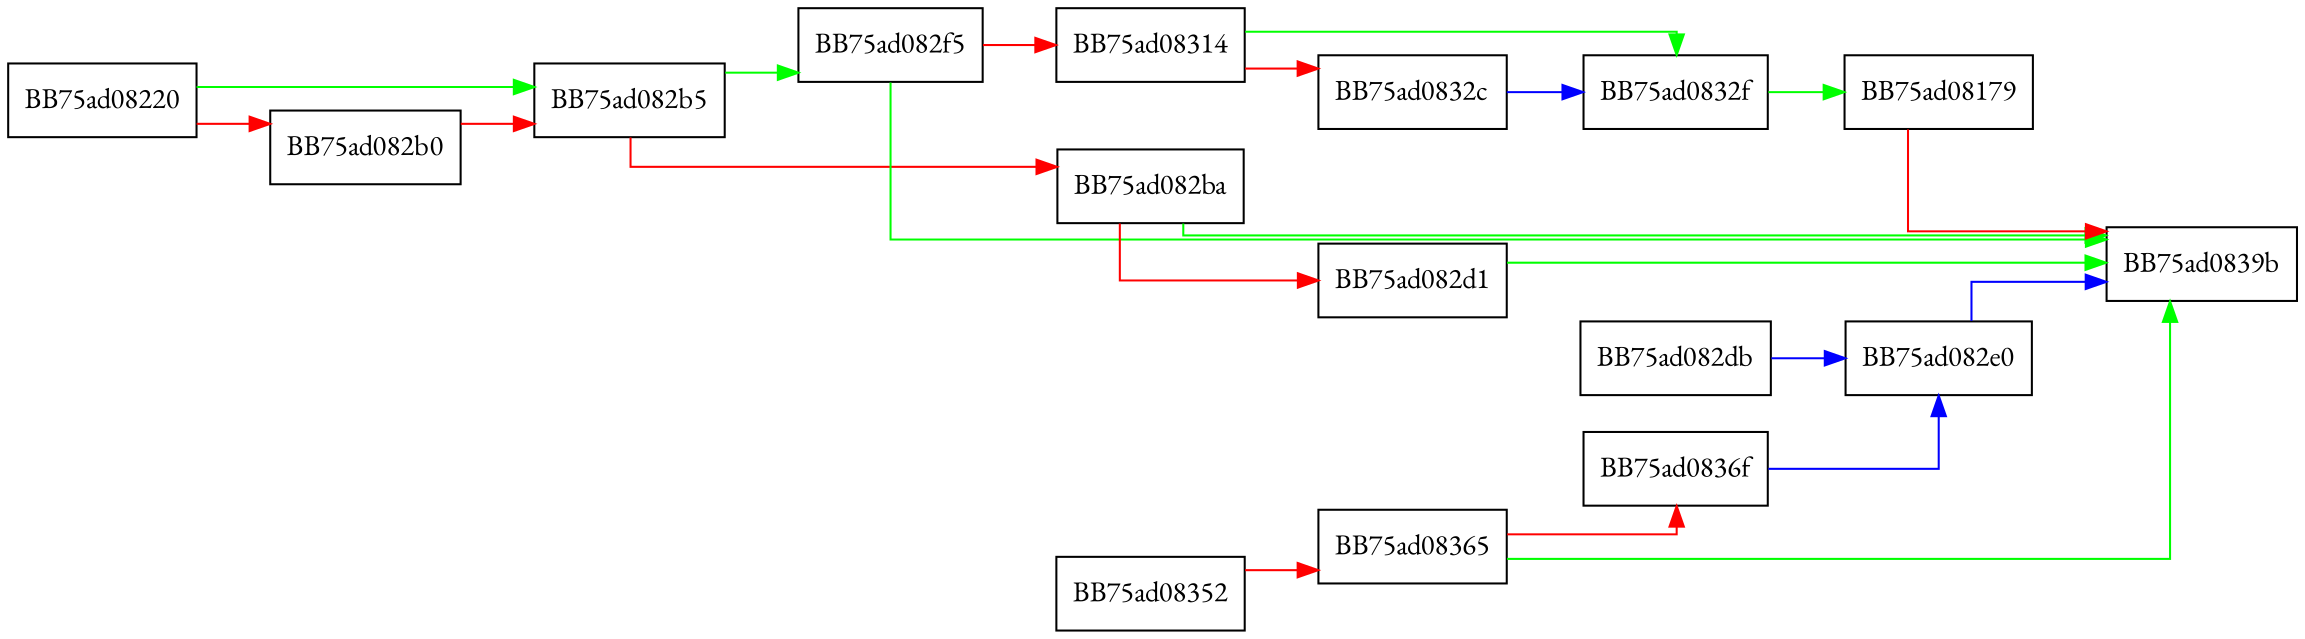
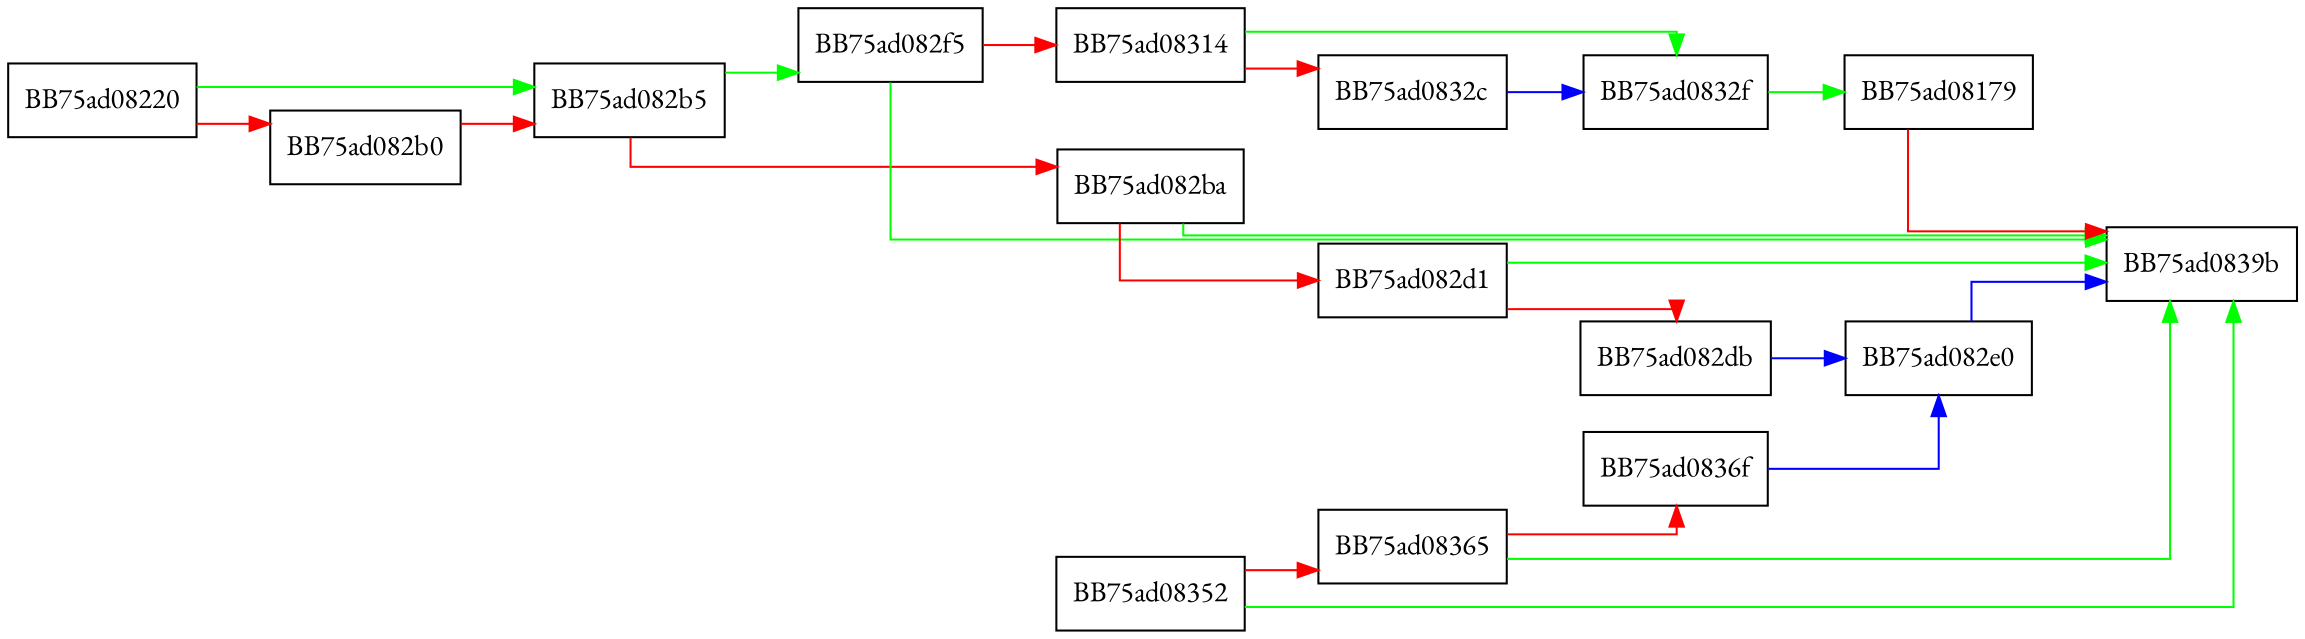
none -> (1593, 309)
none -> (1882, 607)
